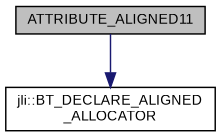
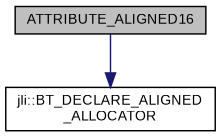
(110, 20) -> (110, 20)
